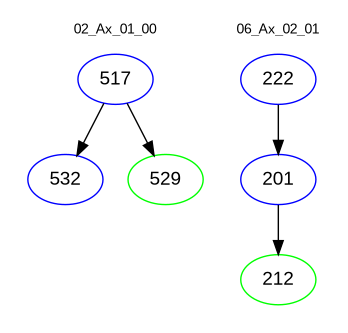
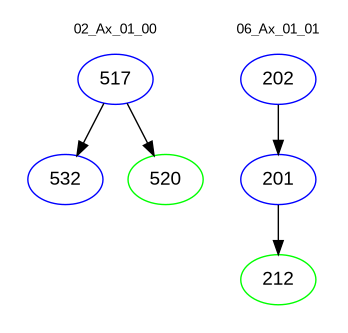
(278, 30) -> (278, 30)
(278, 79) -> (278, 79)
(166, 180) -> (166, 180)
